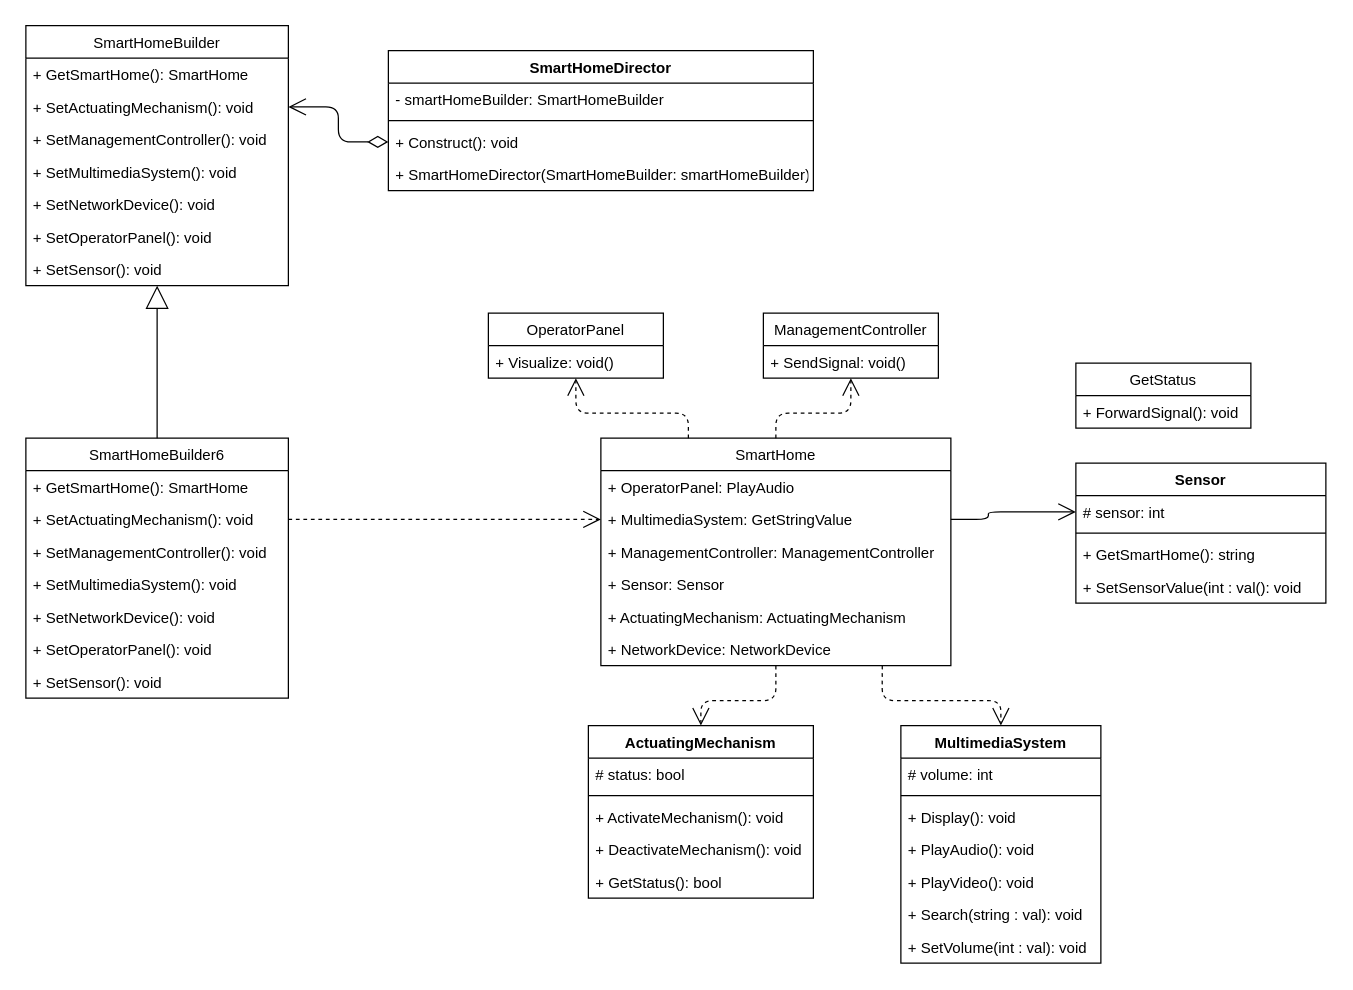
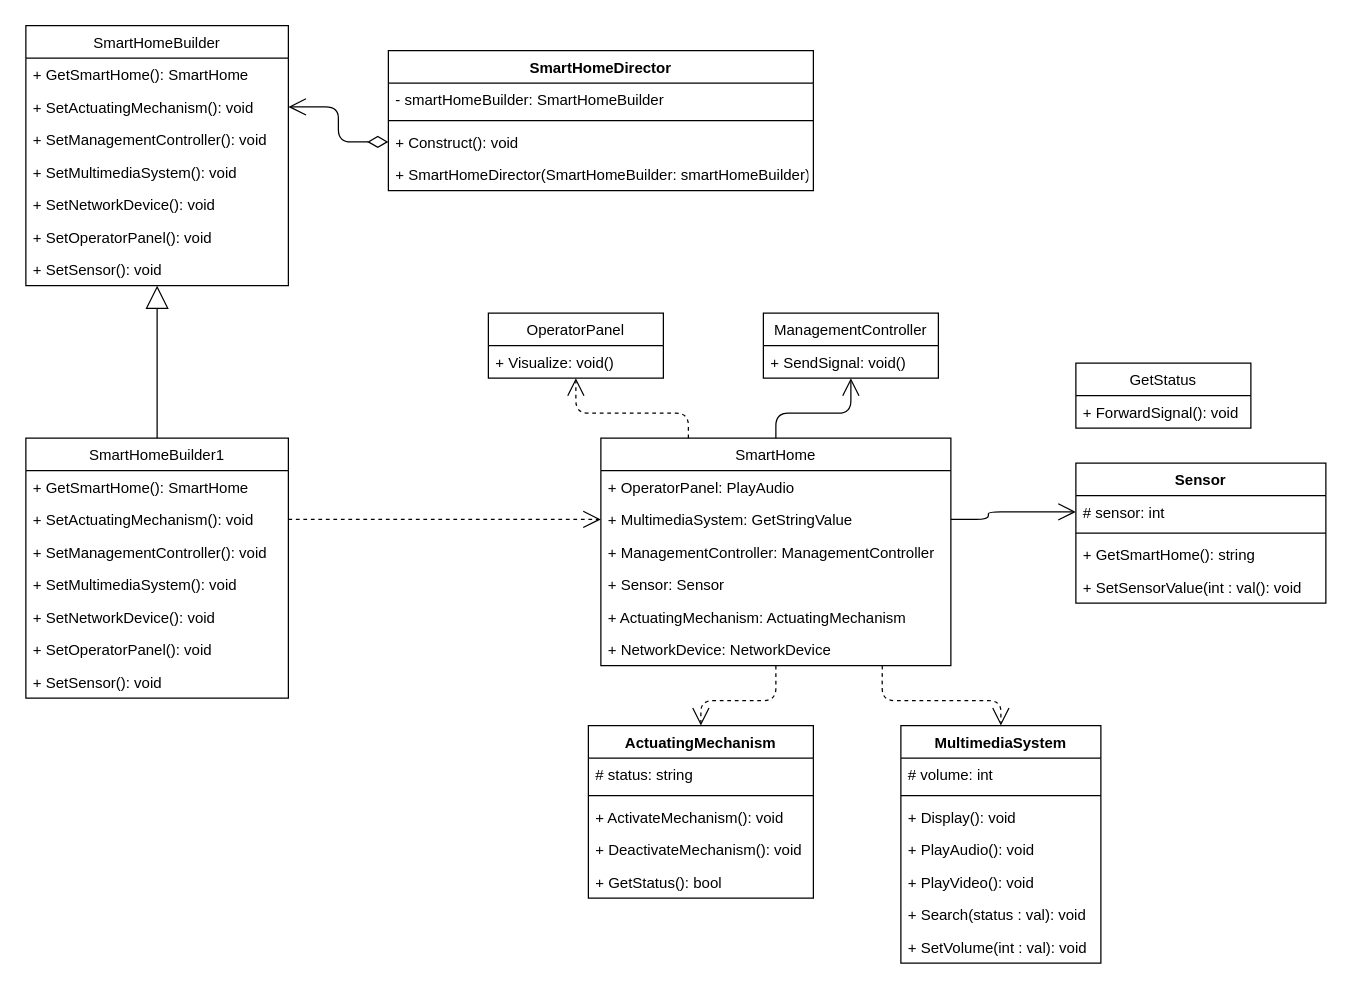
(817, 413) -> (817, 413)
(156, 455) -> (156, 455)
(646, 775) -> (654, 775)
(1008, 915) -> (1010, 915)
